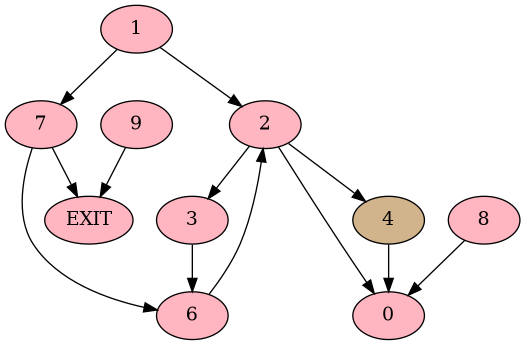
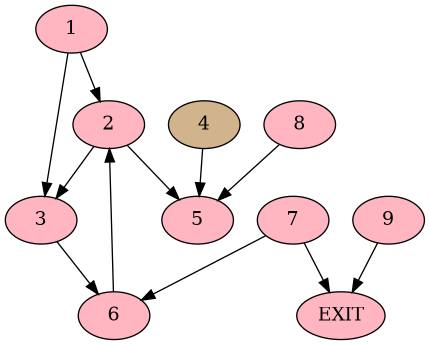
(94, 72) -> (57, 118)
(321, 168) -> none
(389, 316) -> (198, 220)
